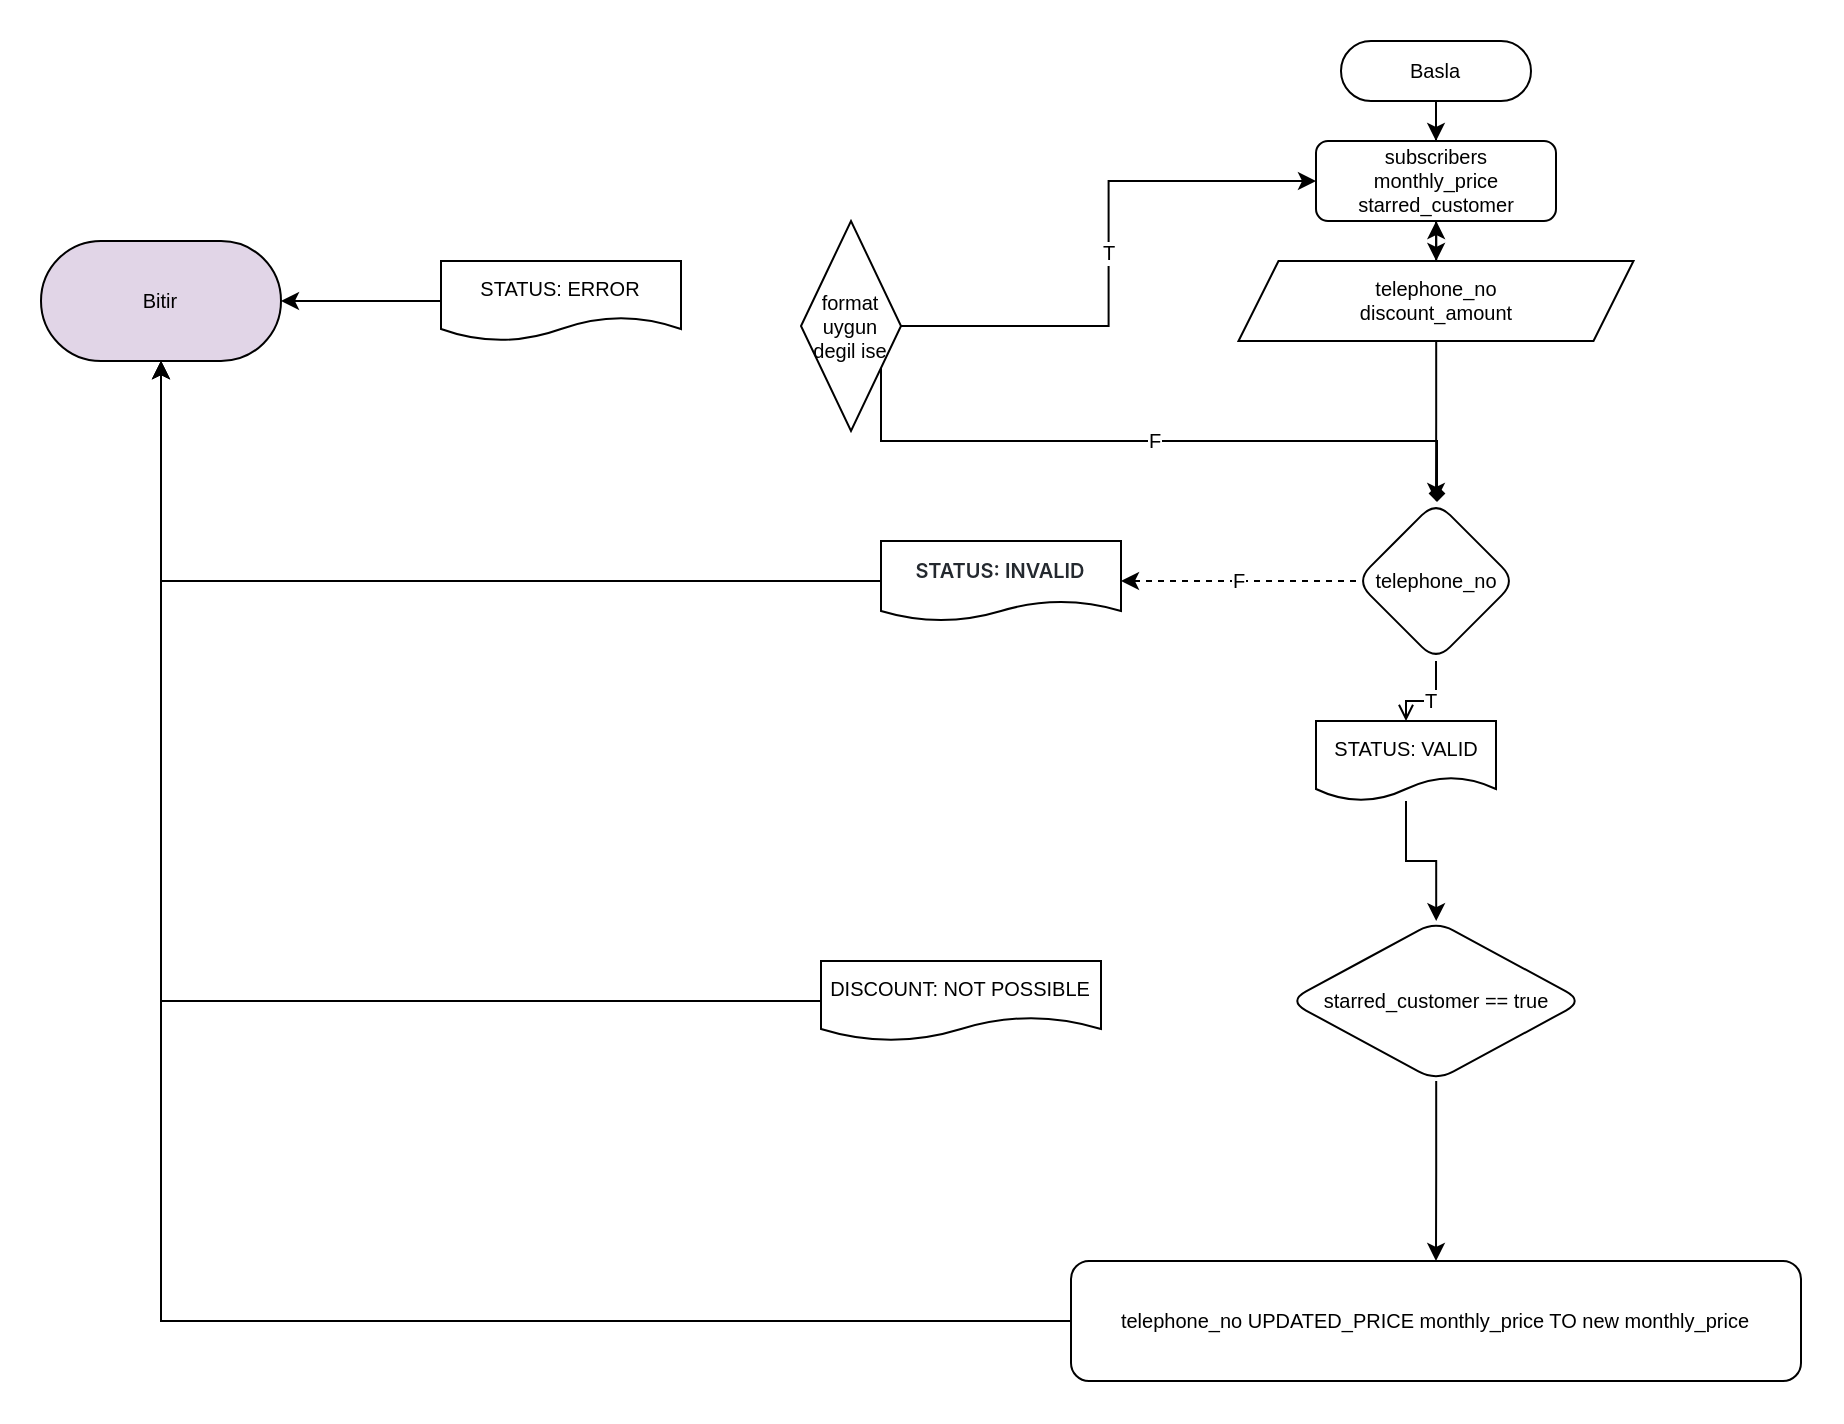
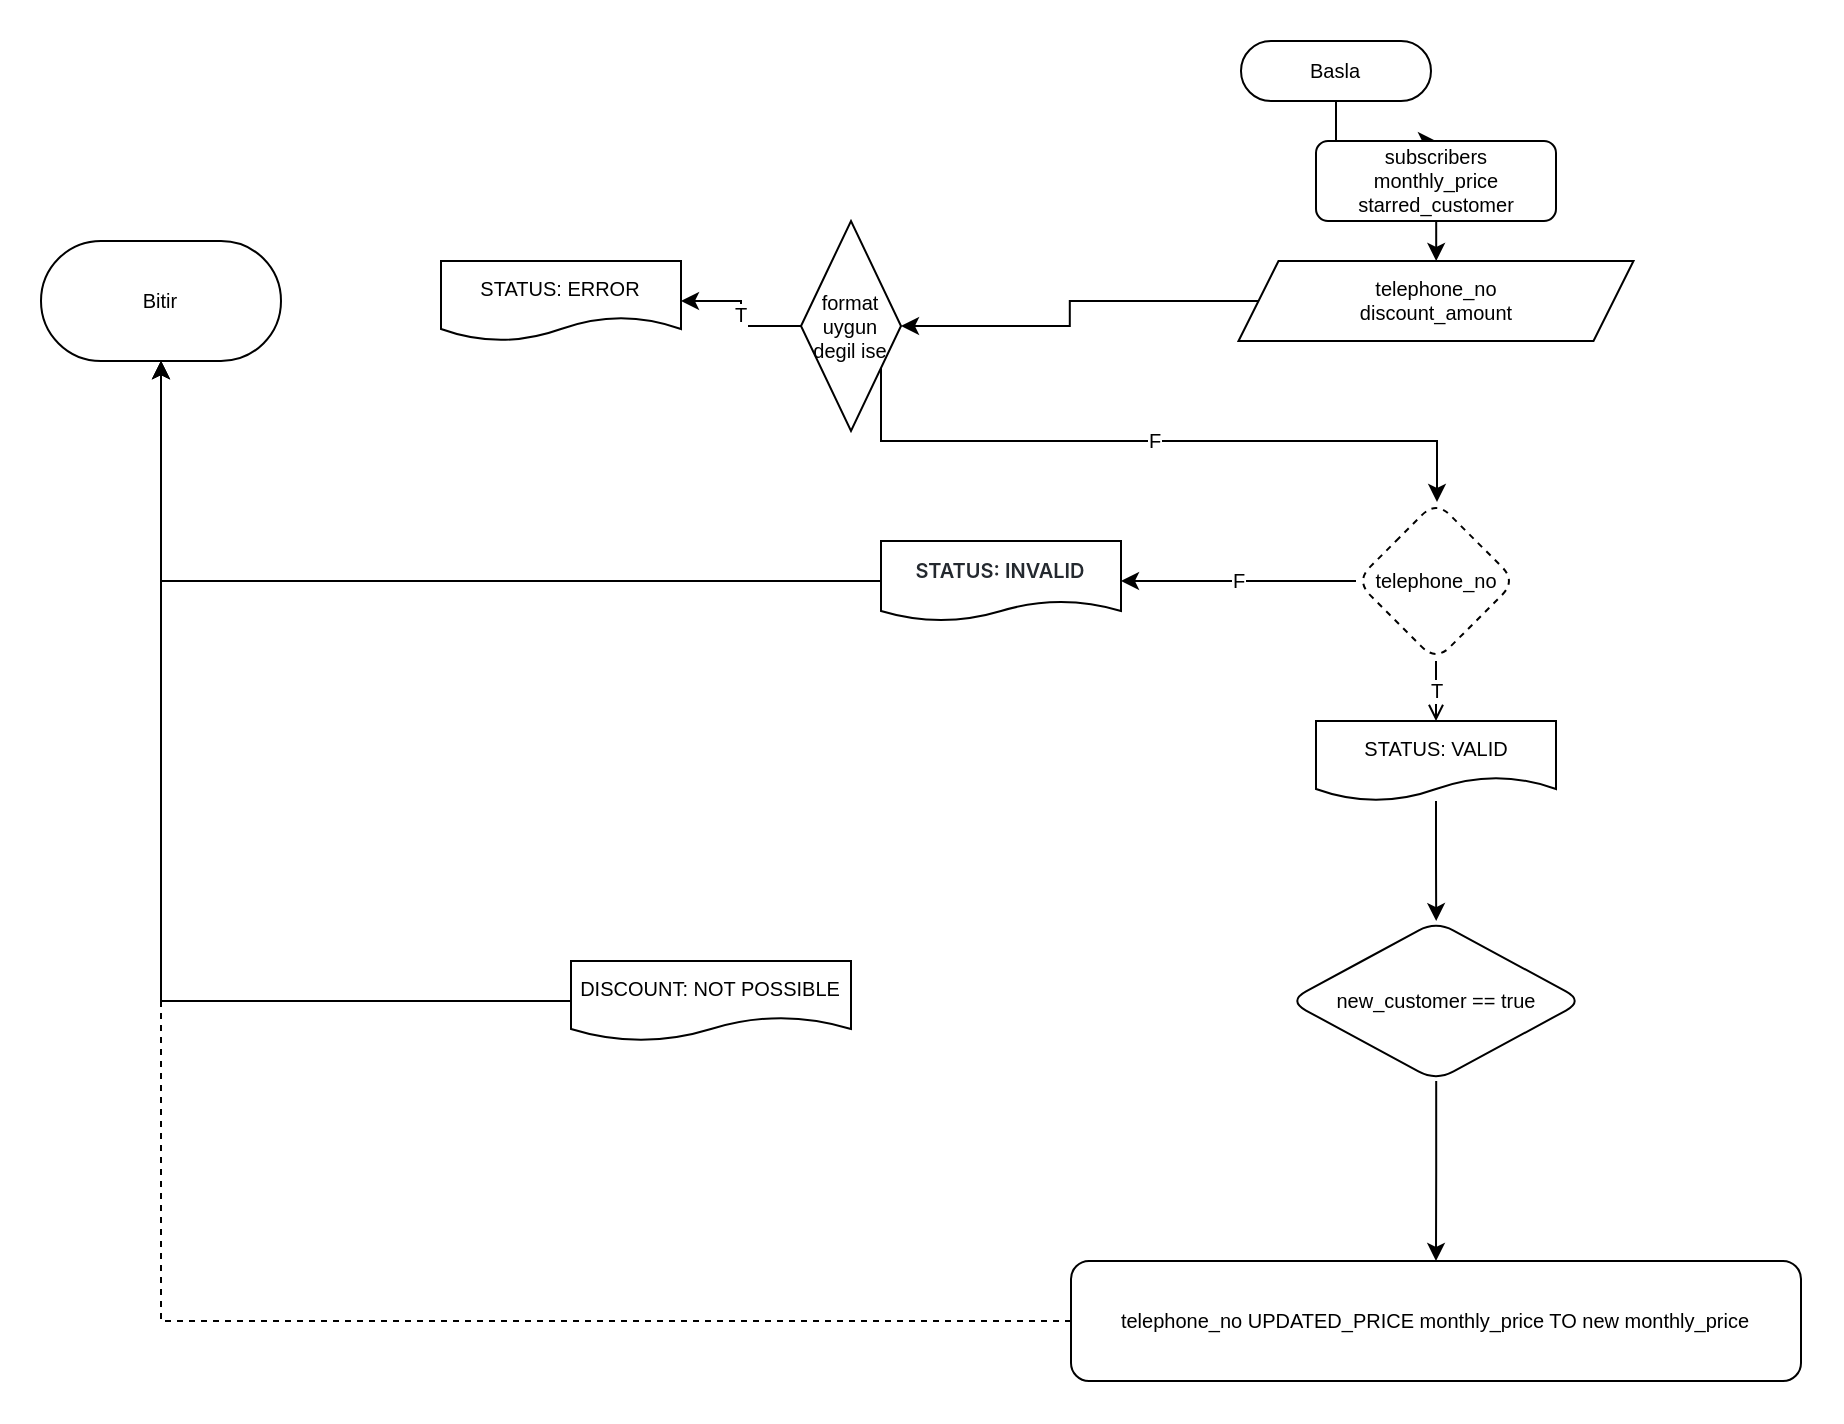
(1436, 71) -> (1336, 71)
(1116, 181) -> (729, 301)
(1436, 259) -> (1153, 301)
(161, 301) -> (161, 301)
(368, 301) -> none
(1436, 389) -> none
(1433, 441) -> (1433, 441)
(1299, 581) -> (1299, 581)
(1436, 581) -> (1436, 581)
(1406, 761) -> (1436, 761)
(961, 1001) -> (711, 1001)
(1437, 1001) -> (1437, 1001)
(457, 1321) -> (457, 1321)
